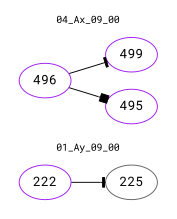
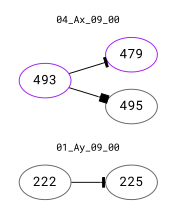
(131, 55) -> (131, 55)
(45, 81) -> (45, 81)
(131, 107) -> (131, 107)
(45, 182) -> (45, 182)
